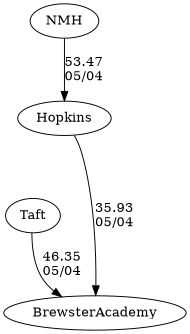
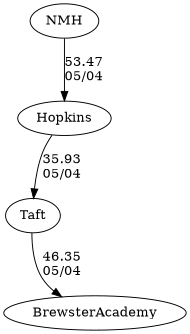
(92, 209) -> (40, 161)
